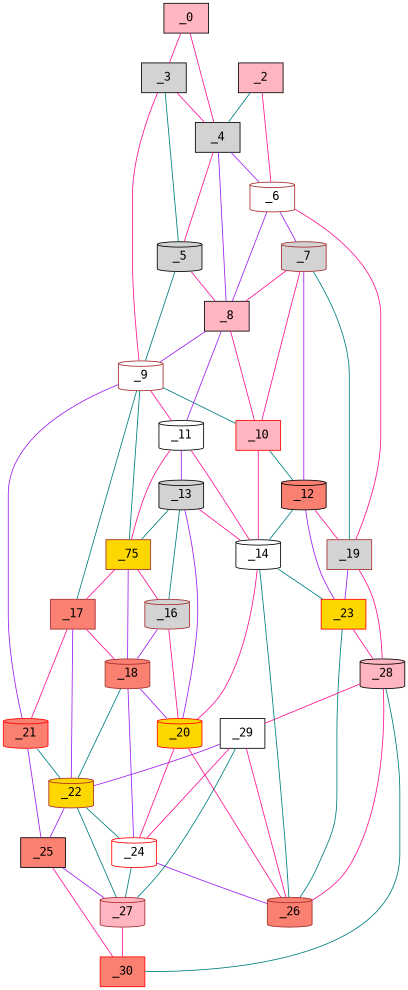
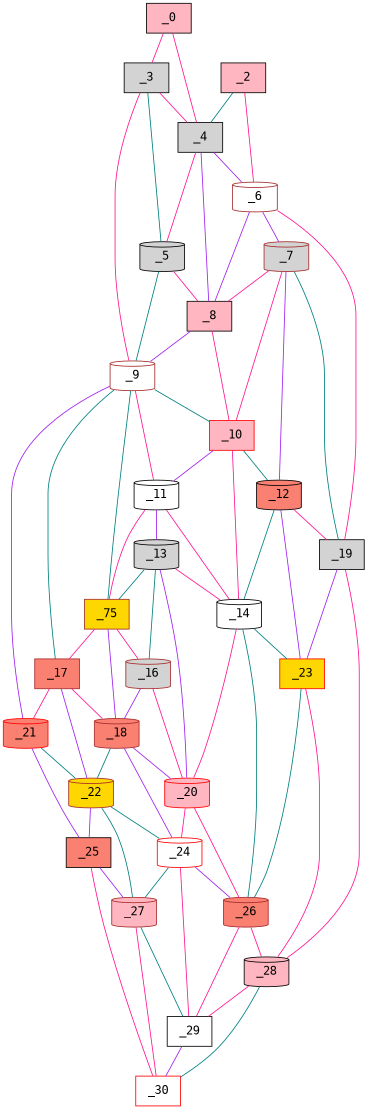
(204, 376) -> (194, 466)
(349, 555) -> (342, 555)
(180, 733) -> (187, 793)
(157, 766) -> (174, 1061)
(123, 972) -> (158, 1091)
